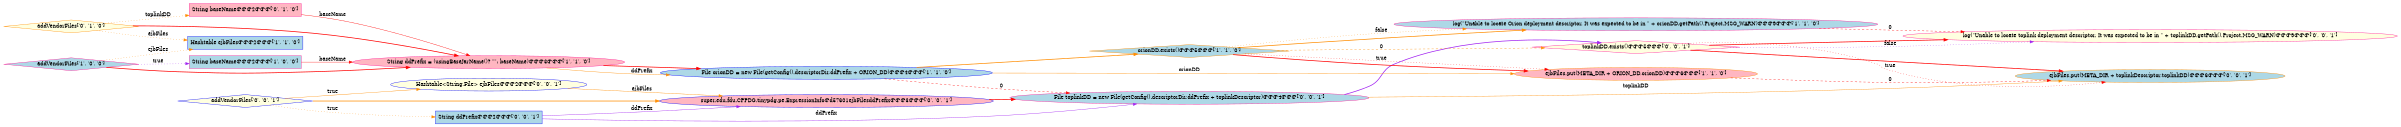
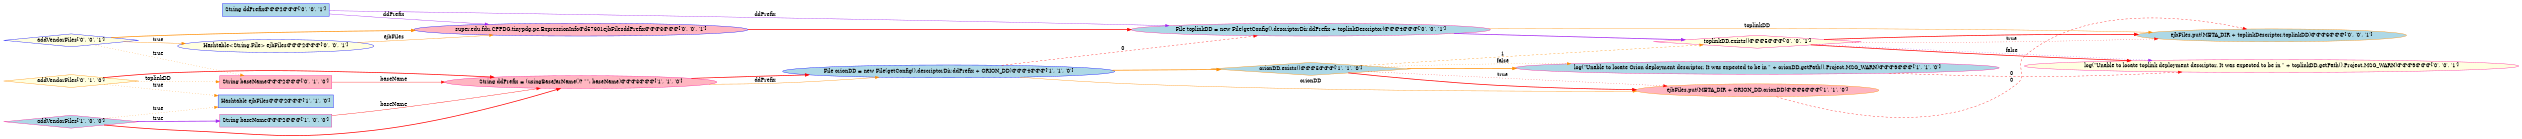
(158, 34) -> (158, 85)
(1381, 47) -> (1503, 54)
(158, 50) -> (158, 109)
(162, 64) -> (176, 121)
(351, 114) -> (167, 60)
